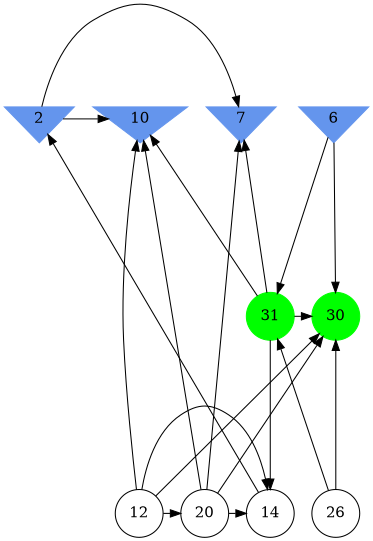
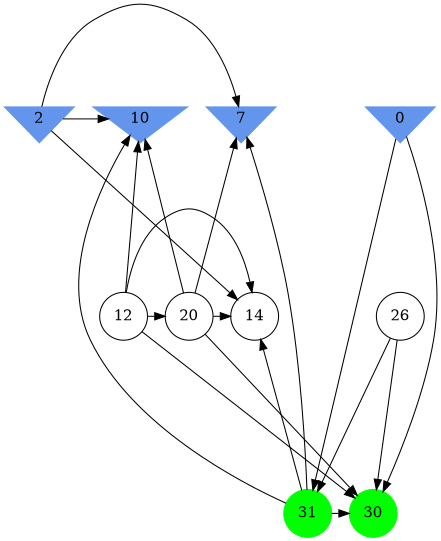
(334, 119) -> (400, 119)
(156, 318) -> (141, 212)
